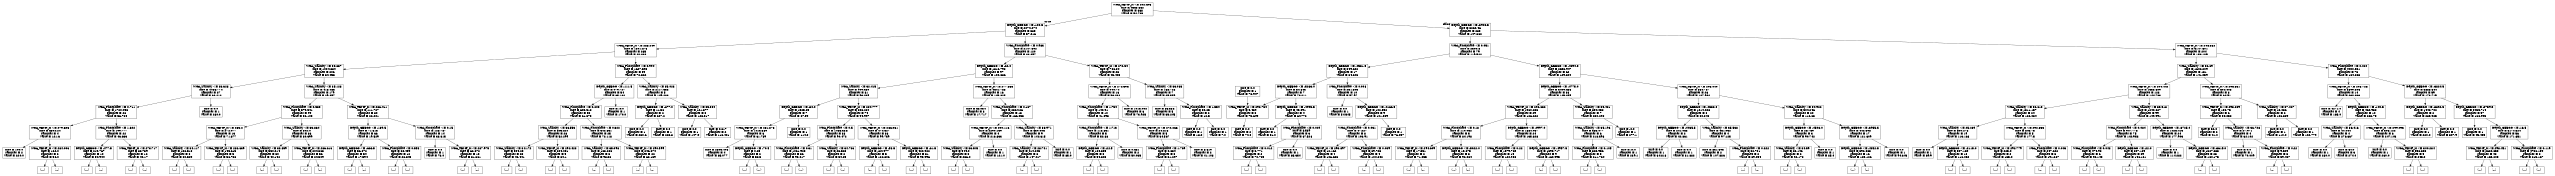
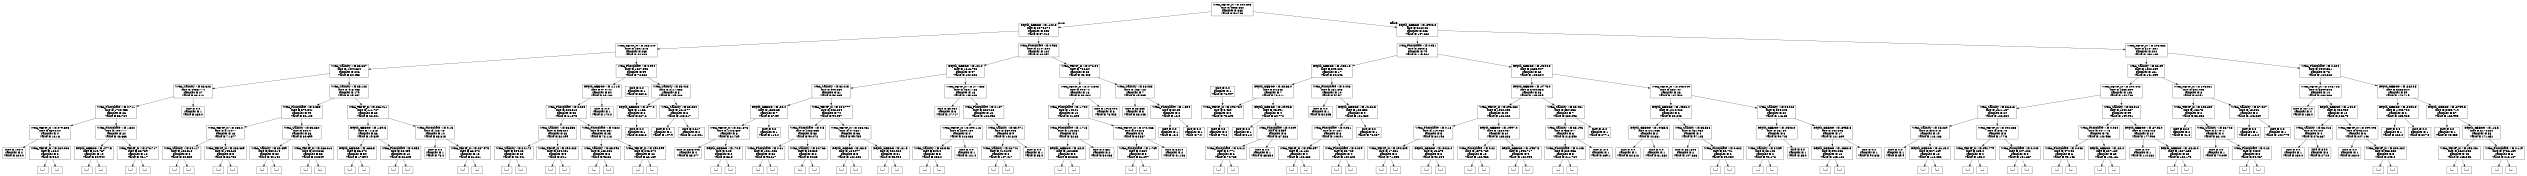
(646, 122) -> (637, 100)
